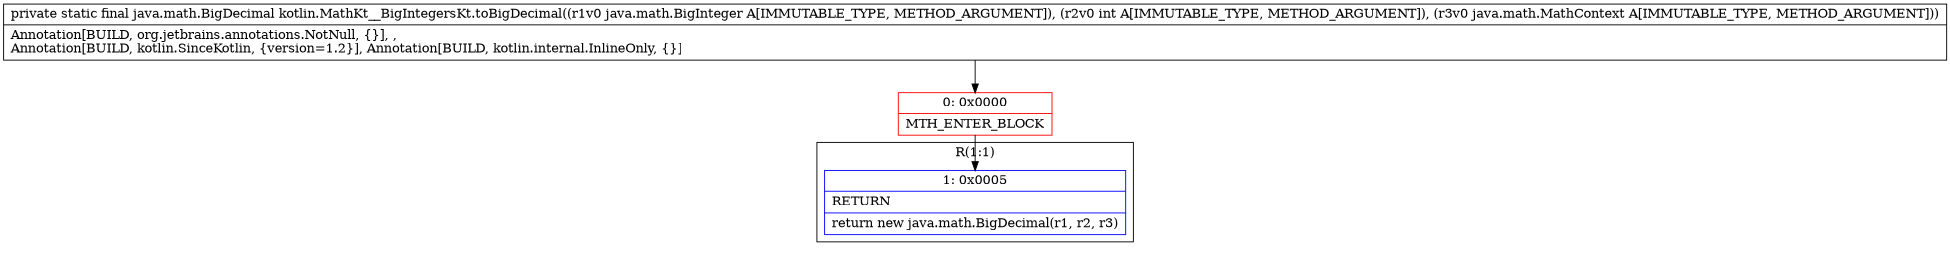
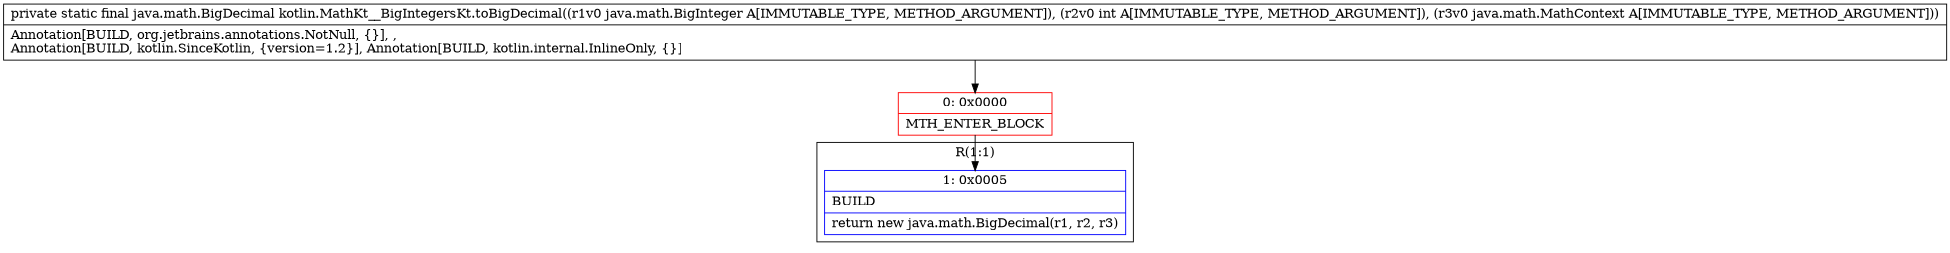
(861, 202) -> (854, 202)
